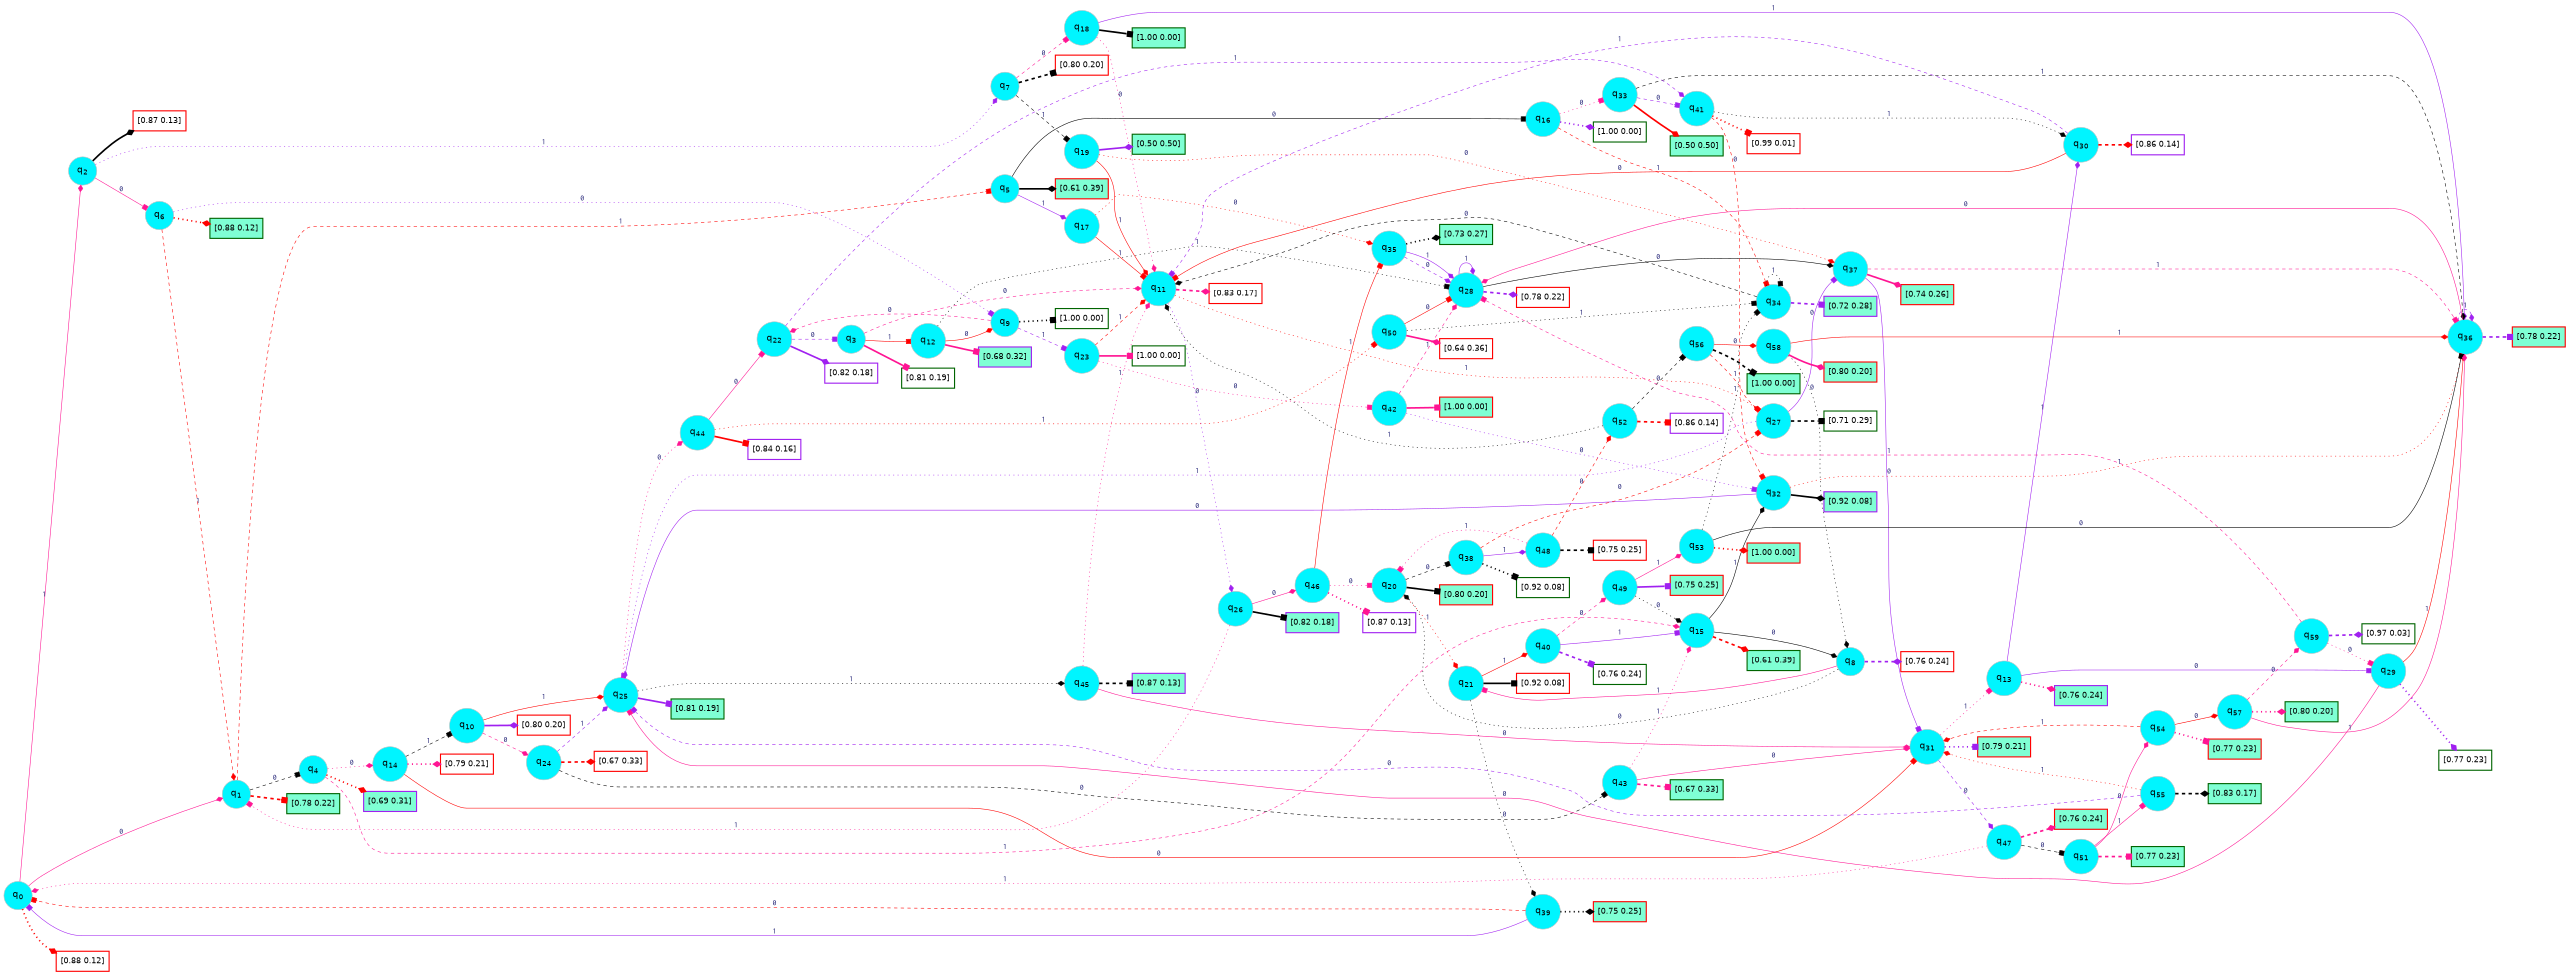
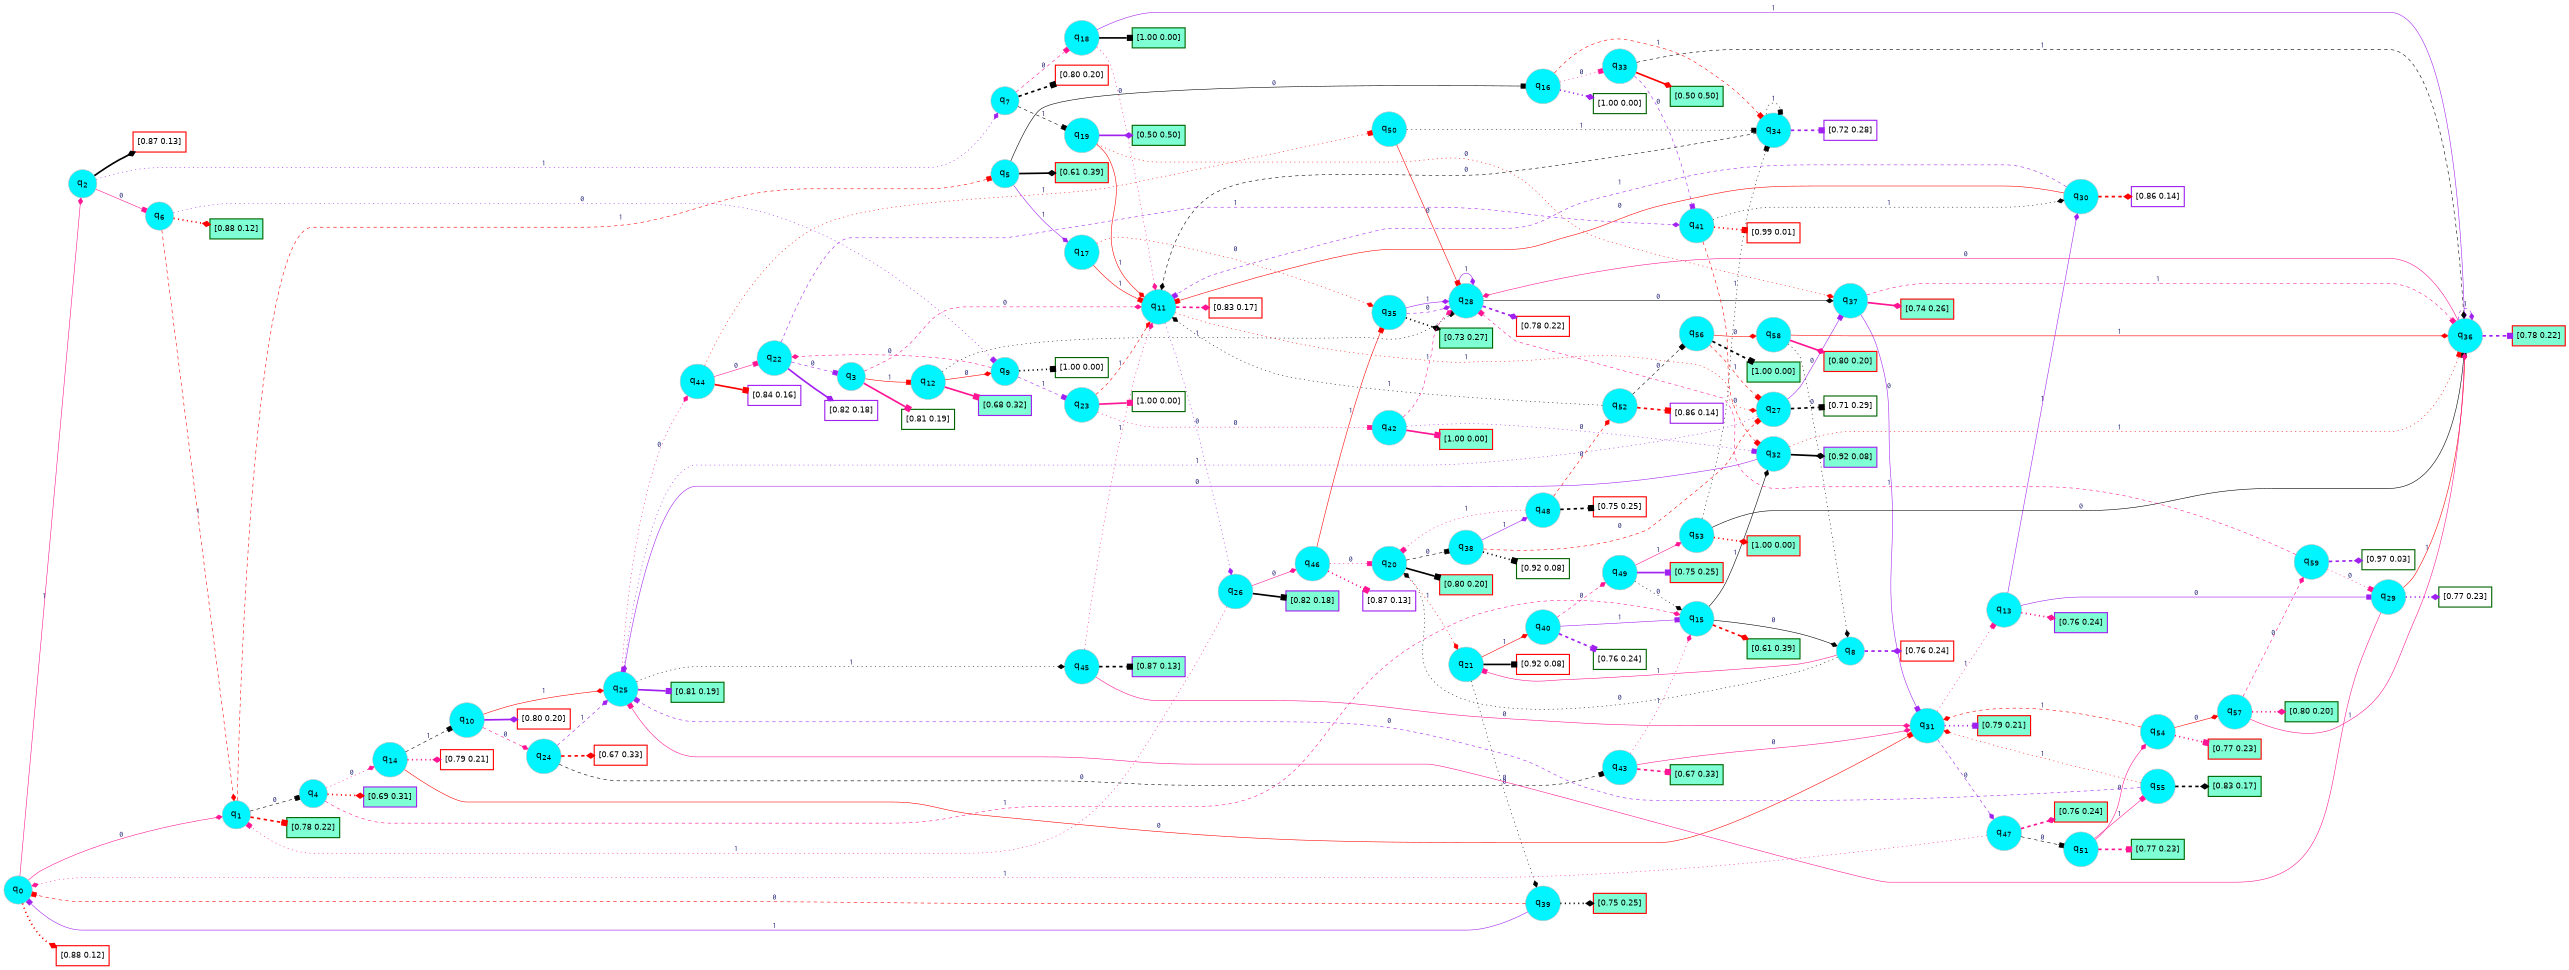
(1850, 306) -> (1850, 130)
(1466, 349) -> none
